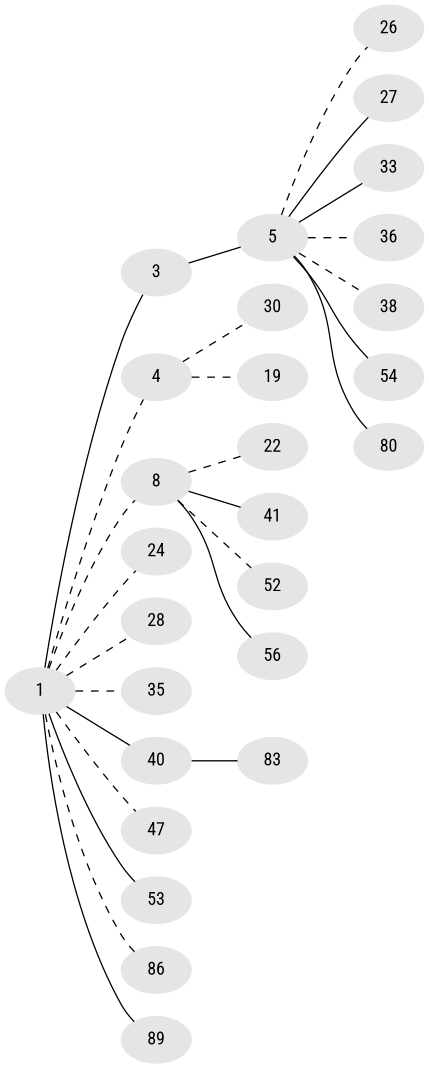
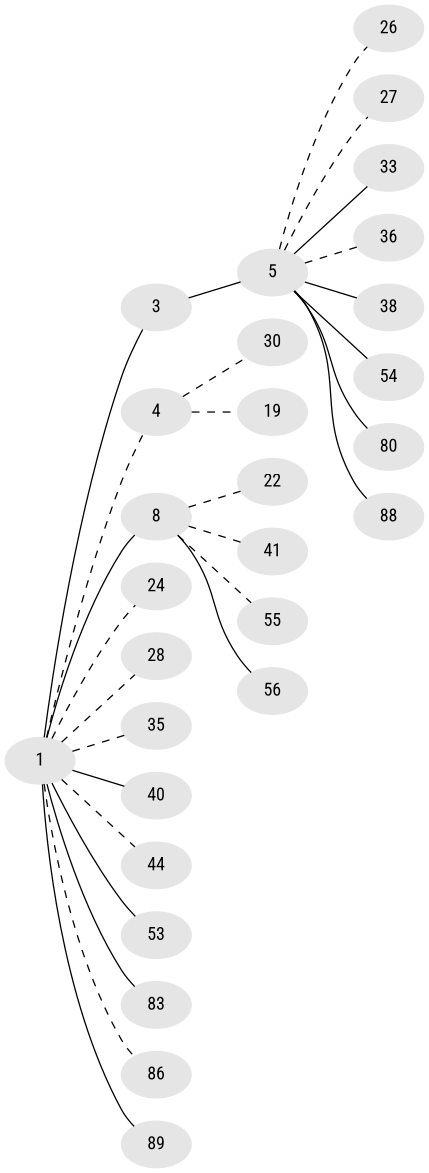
(327, 166) -> (322, 181)
(331, 273) -> (331, 290)
(215, 499) -> (215, 534)
none -> (389, 517)
(85, 581) -> (83, 627)
(273, 586) -> (273, 621)
(215, 761) -> (81, 890)
(156, 831) -> (156, 865)
